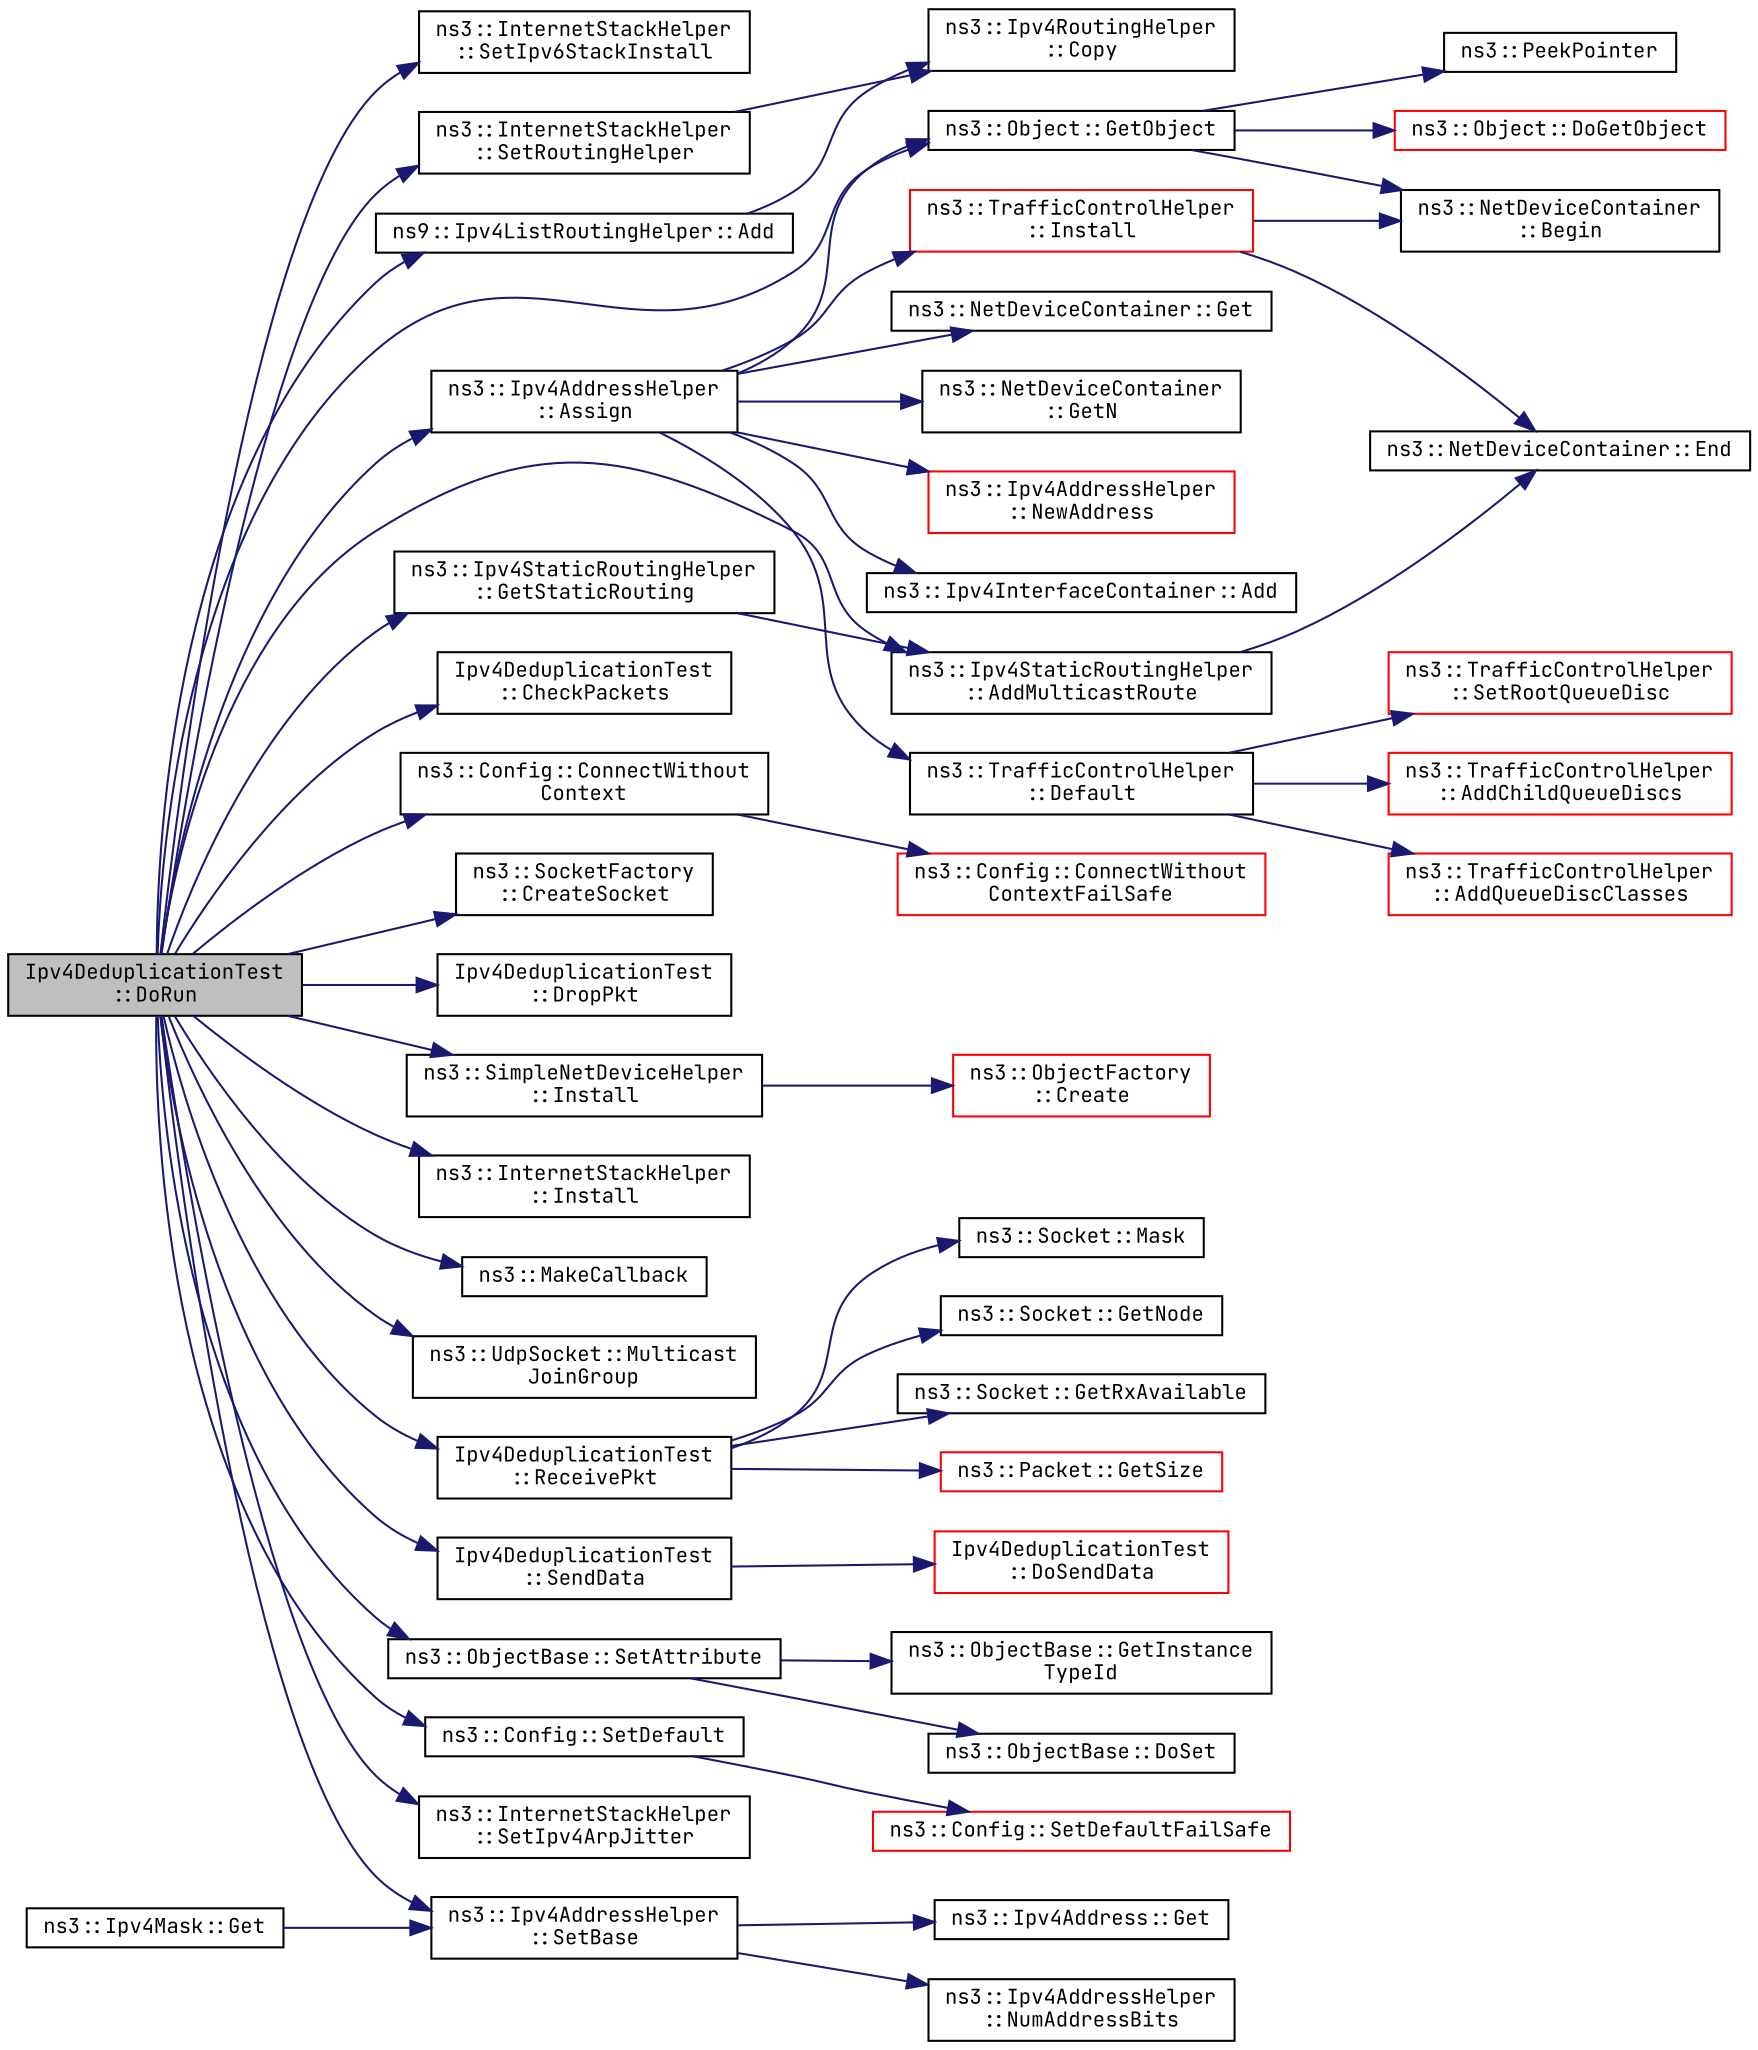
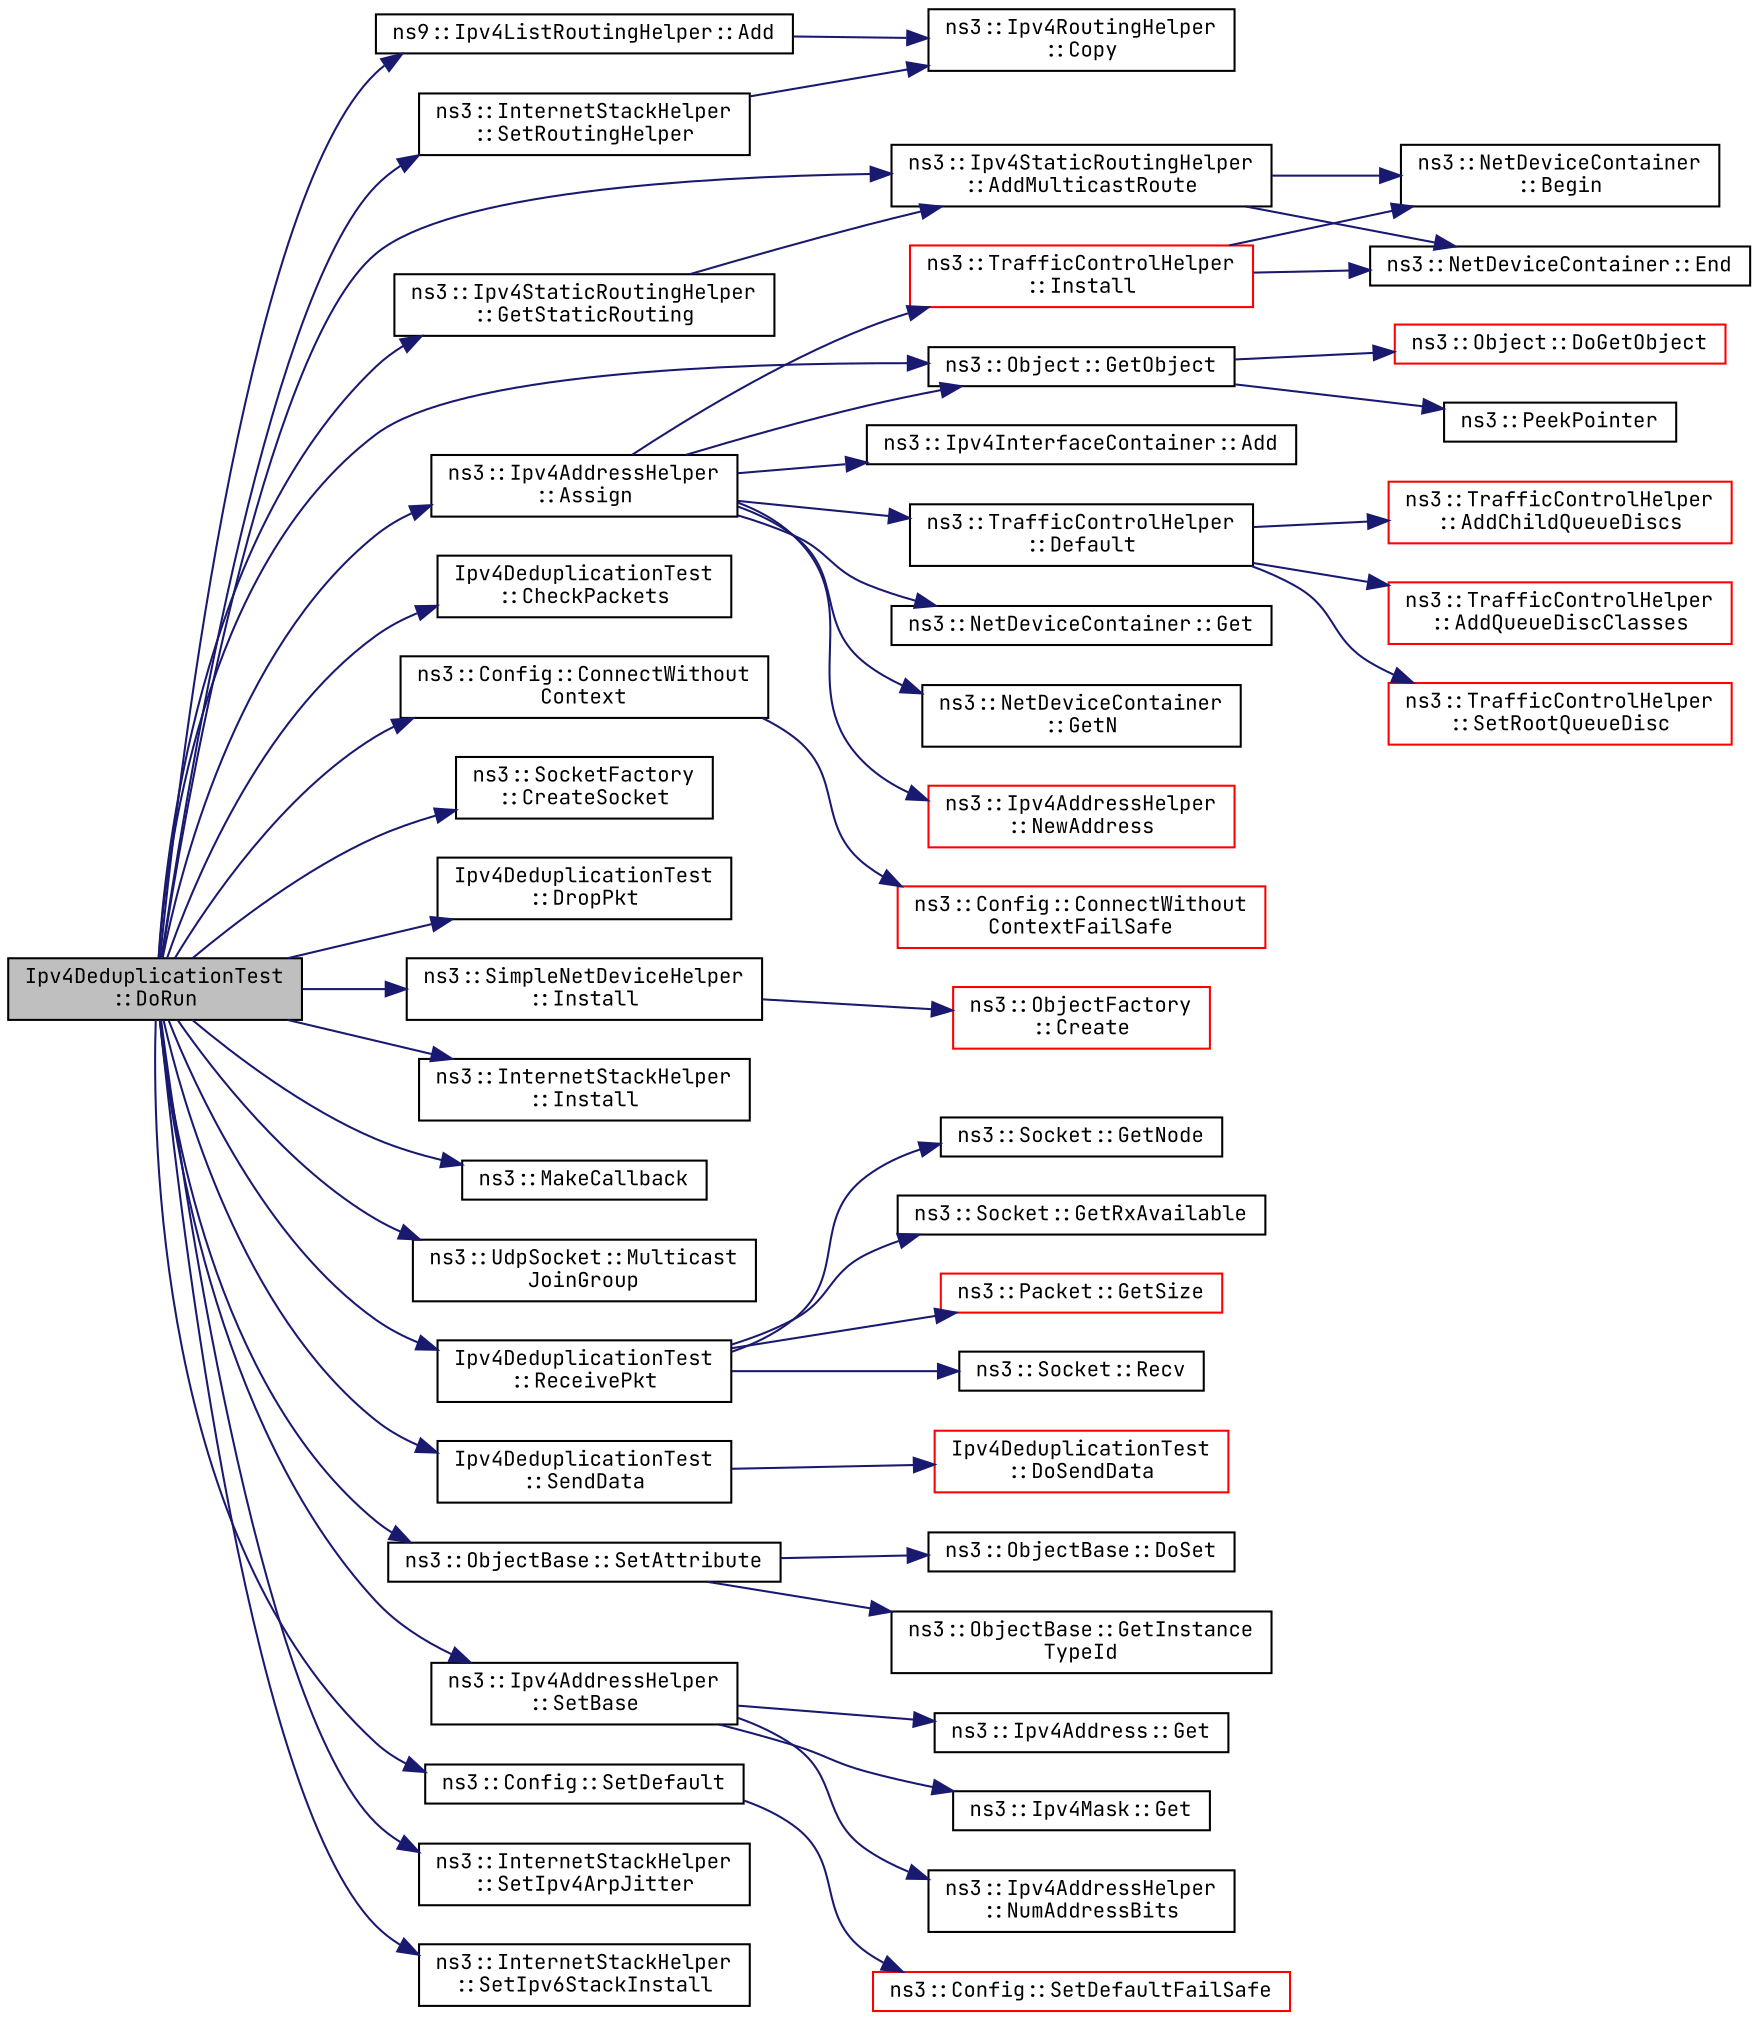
(1287, 168) -> (1326, 176)
(1082, 1238) -> (1082, 1371)
(347, 1928) -> (826, 1757)
